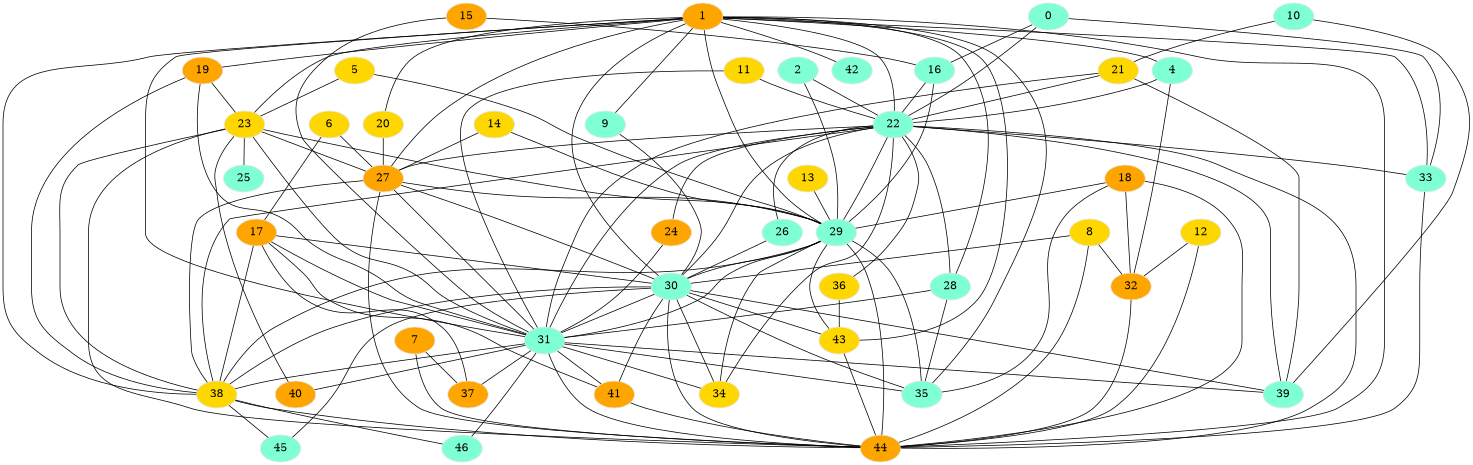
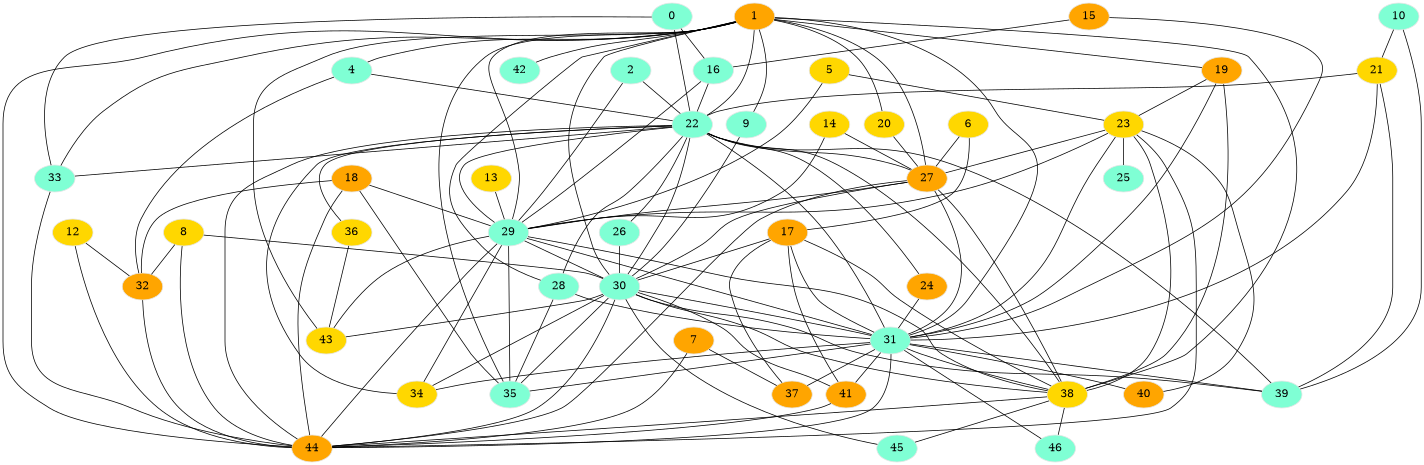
(459, 38) -> none
(744, 70) -> none
(860, 394) -> none
